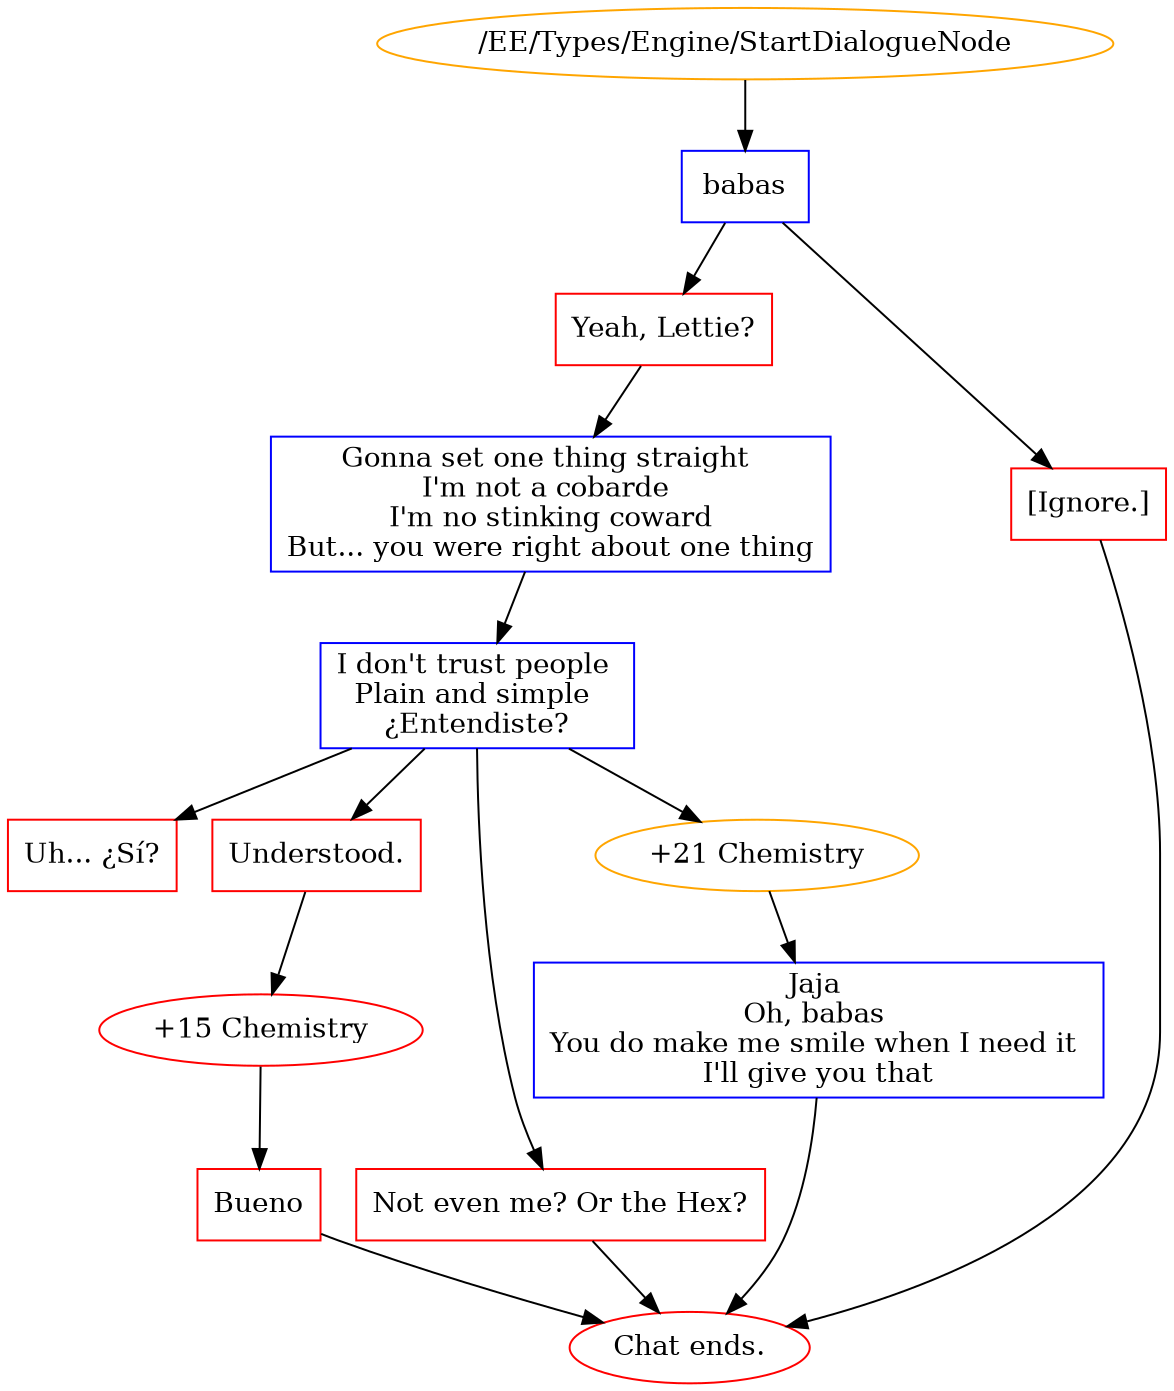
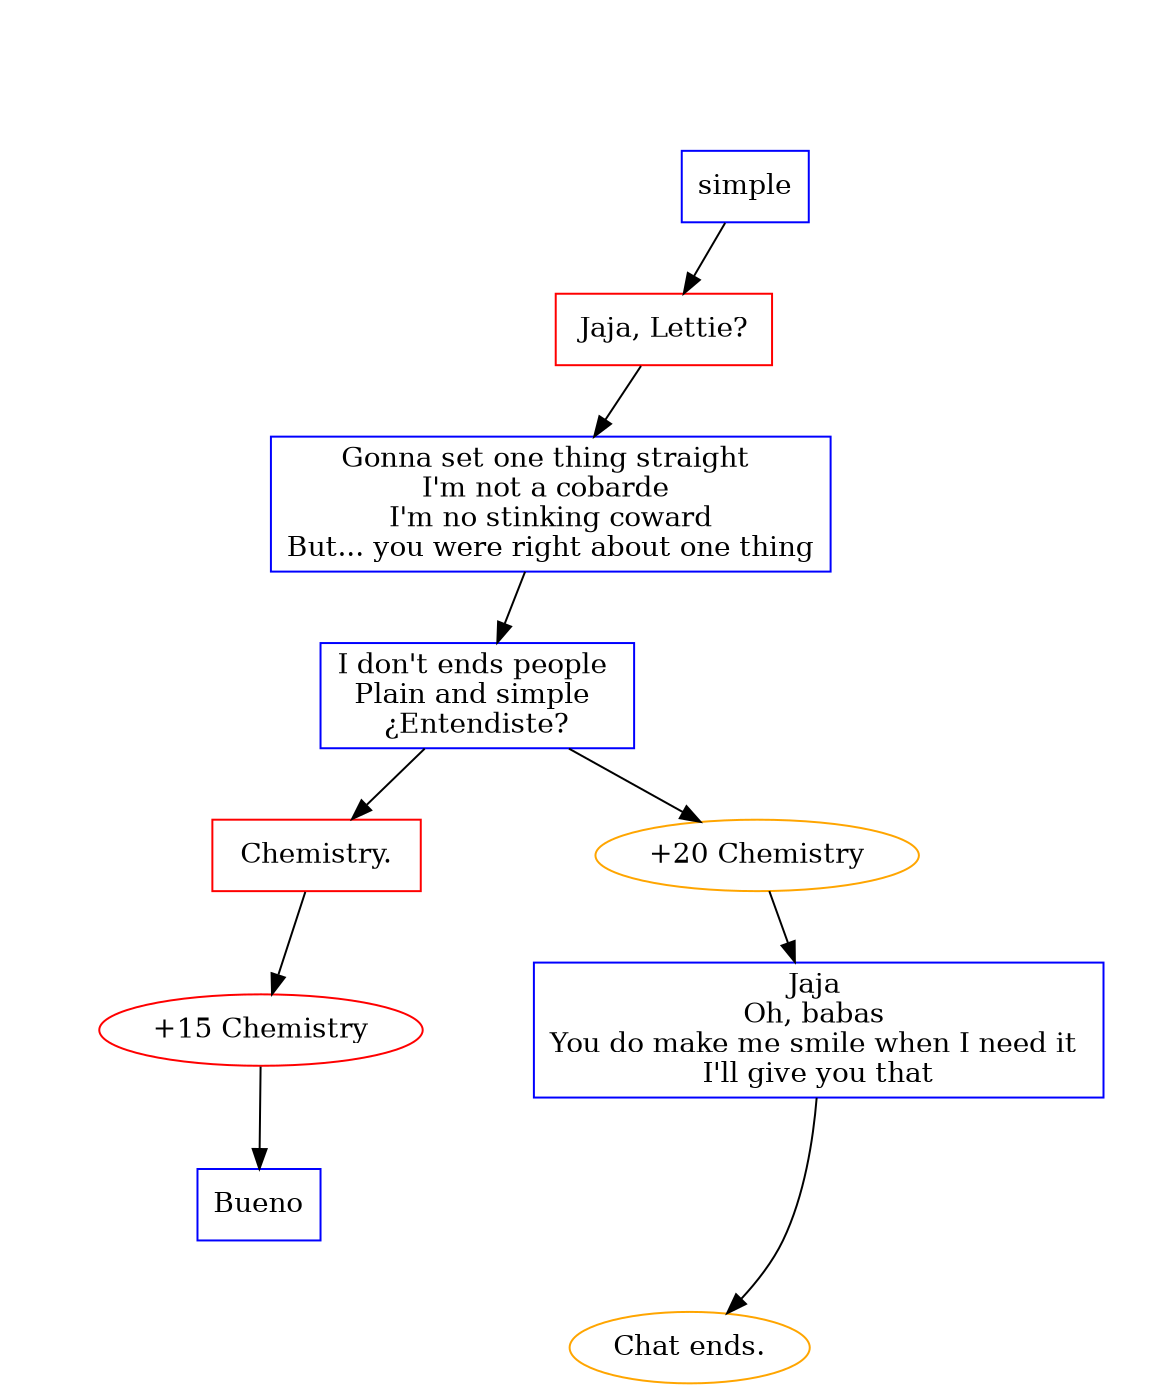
(745, 44) -> none
(745, 187) -> (745, 187)
(664, 329) -> (664, 329)
(1089, 504) -> none
(477, 696) -> (477, 696)
(92, 855) -> none
(317, 855) -> (317, 855)
(757, 855) -> (757, 855)
(259, 1205) -> (259, 1205)
(561, 1205) -> none
(452, 1278) -> none
(690, 1348) -> (690, 1348)
